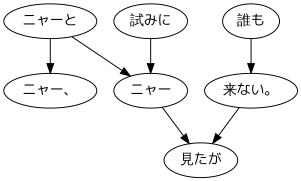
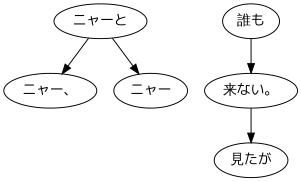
(151, 21) -> none
(173, 122) -> none
